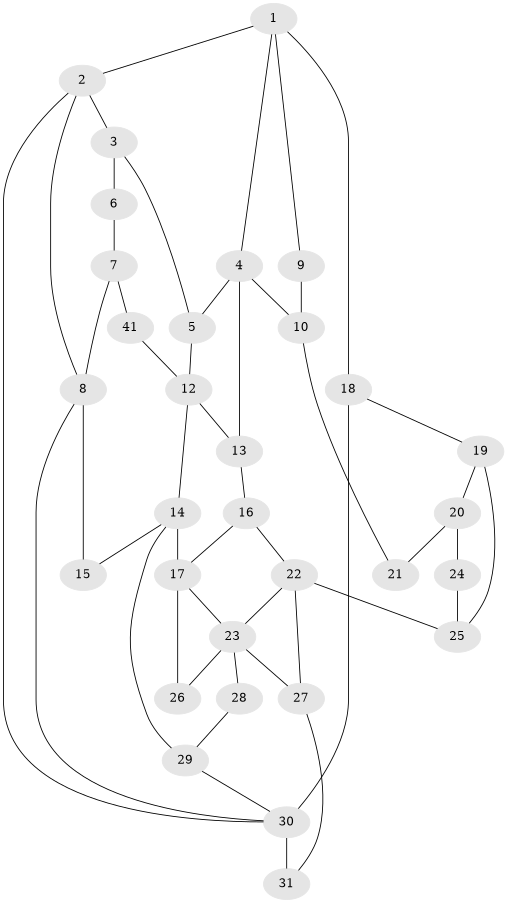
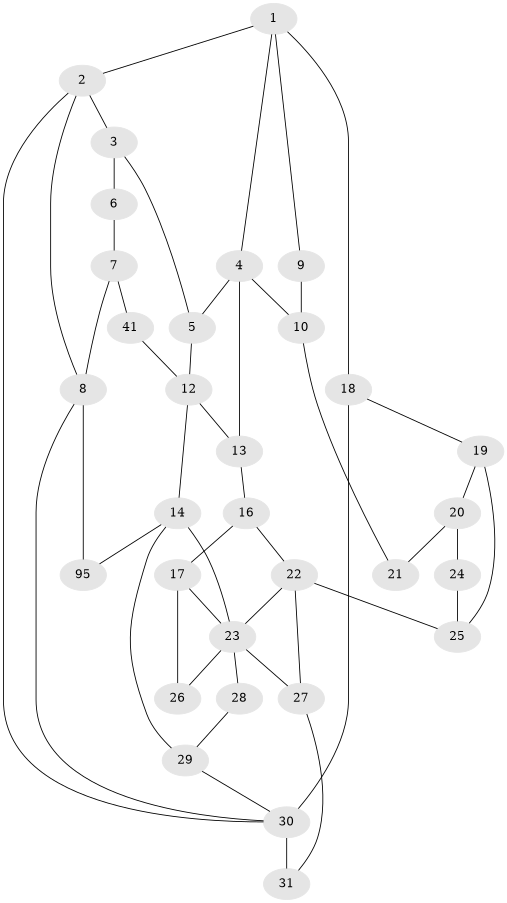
(178, 544) -> (214, 572)
(83, 575) -> (83, 575)
